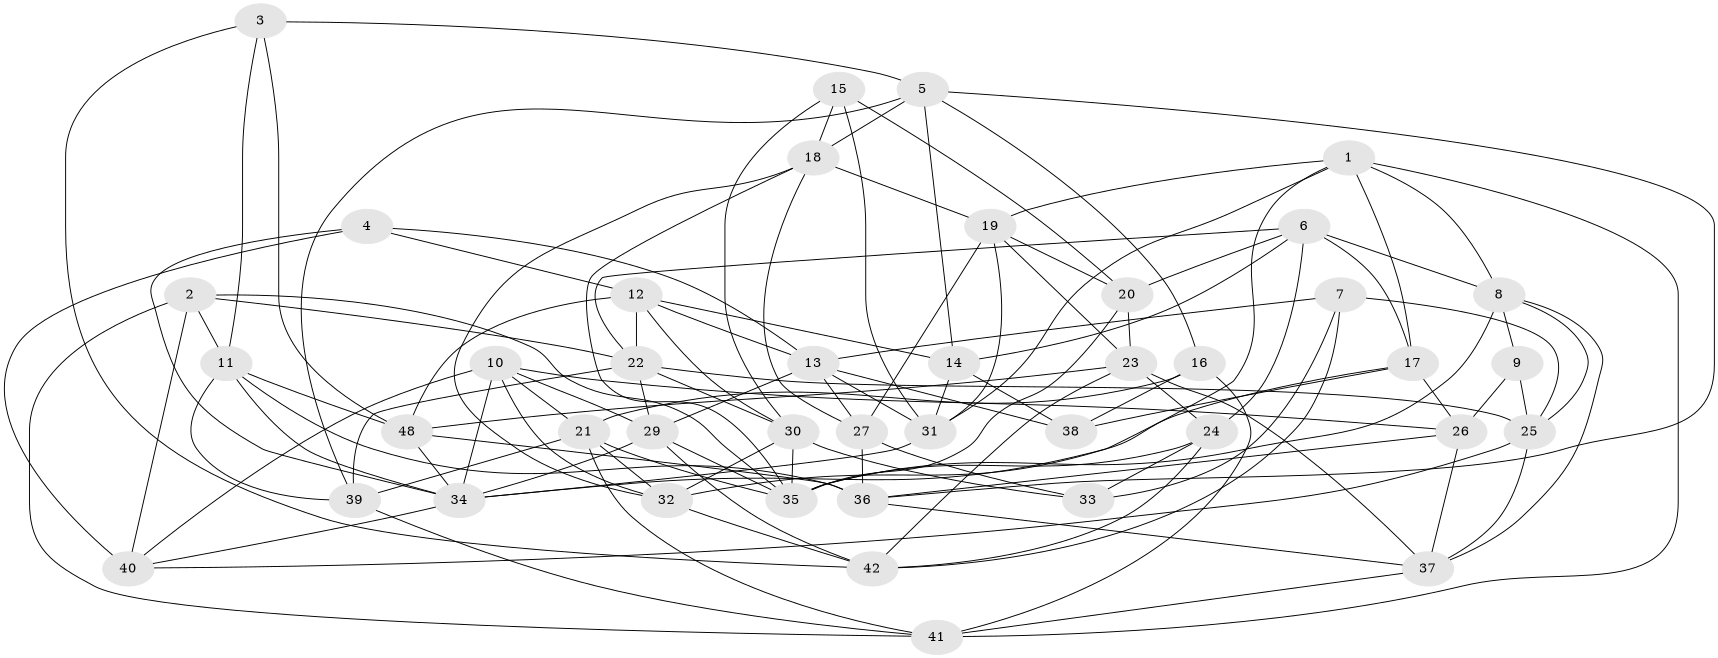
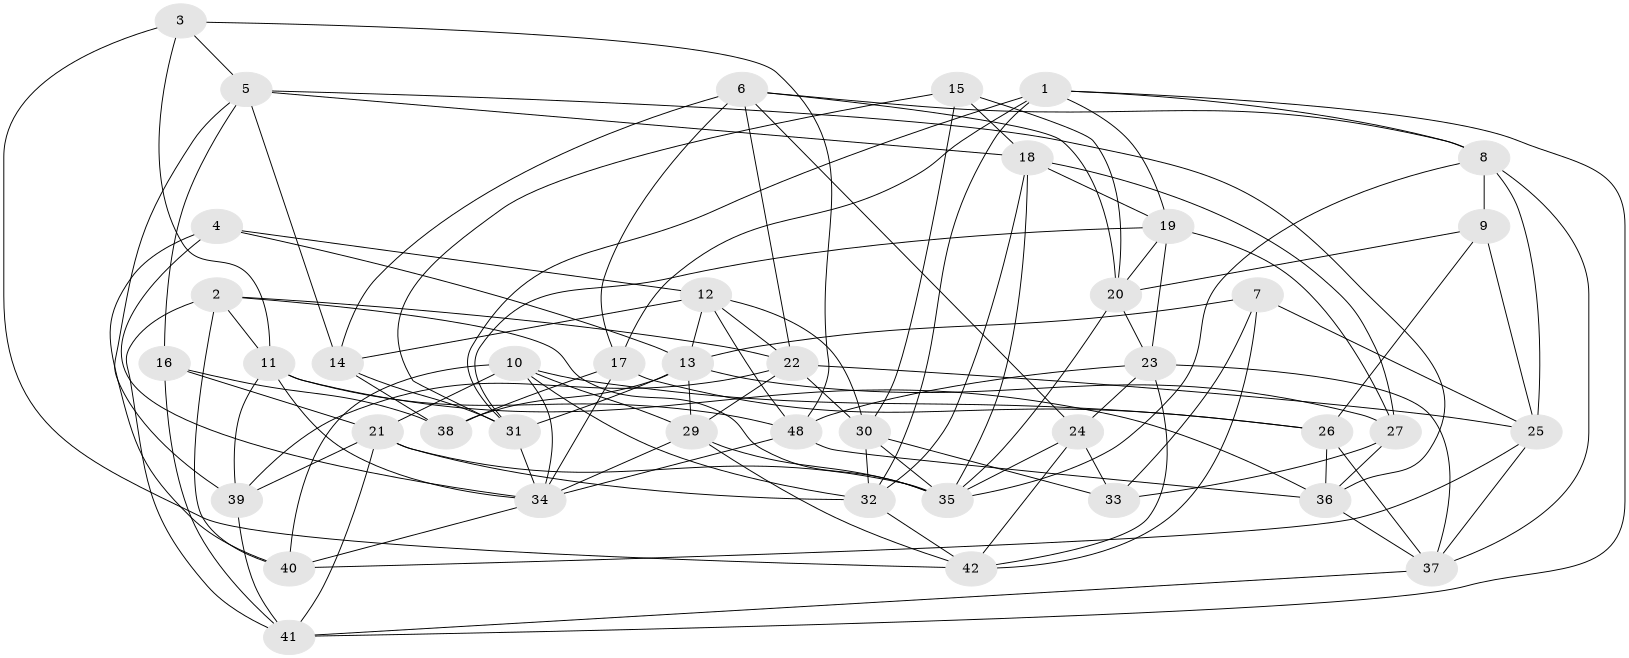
none -> (1308, 259)
